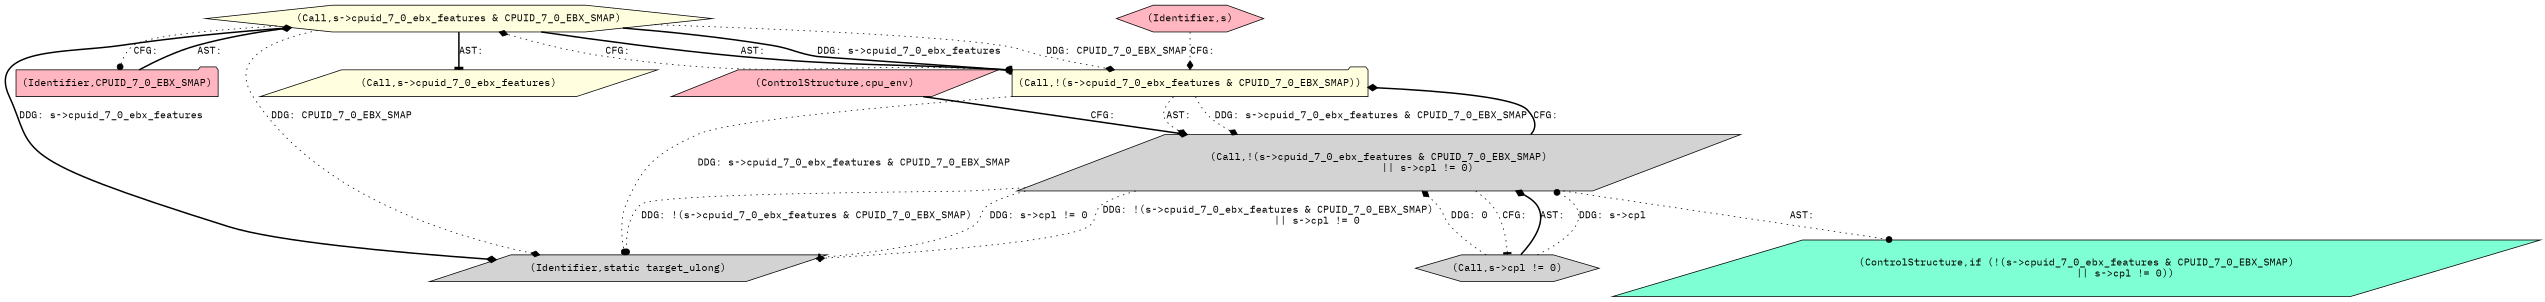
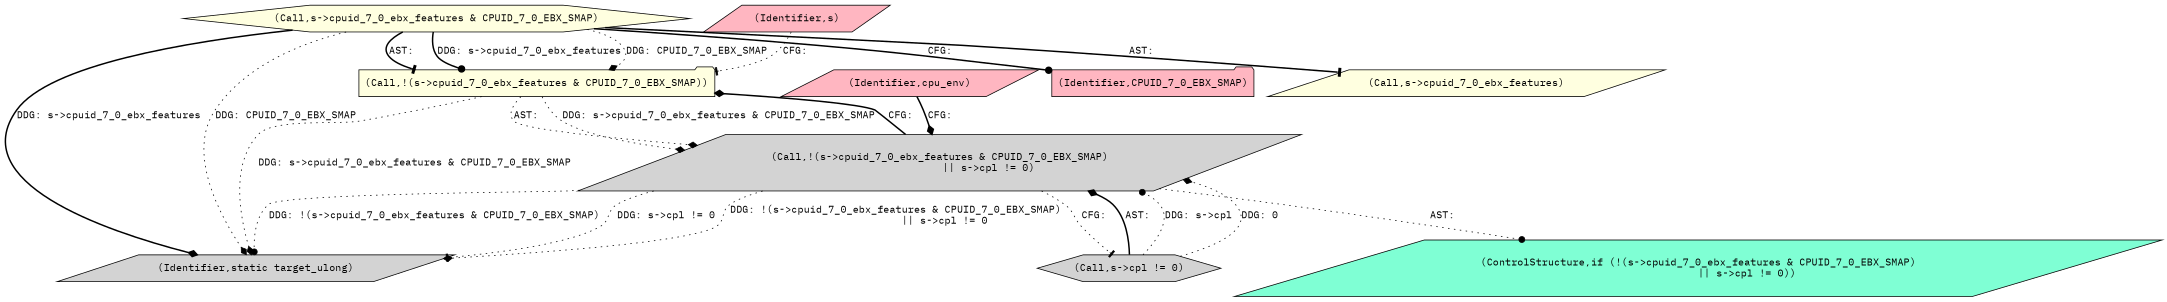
(1190, 19) -> (797, 19)
(193, 33) -> (820, 46)
(209, 42) -> none
(1190, 46) -> (761, 61)
(758, 69) -> none
(835, 83) -> (910, 83)
(780, 119) -> (312, 123)
